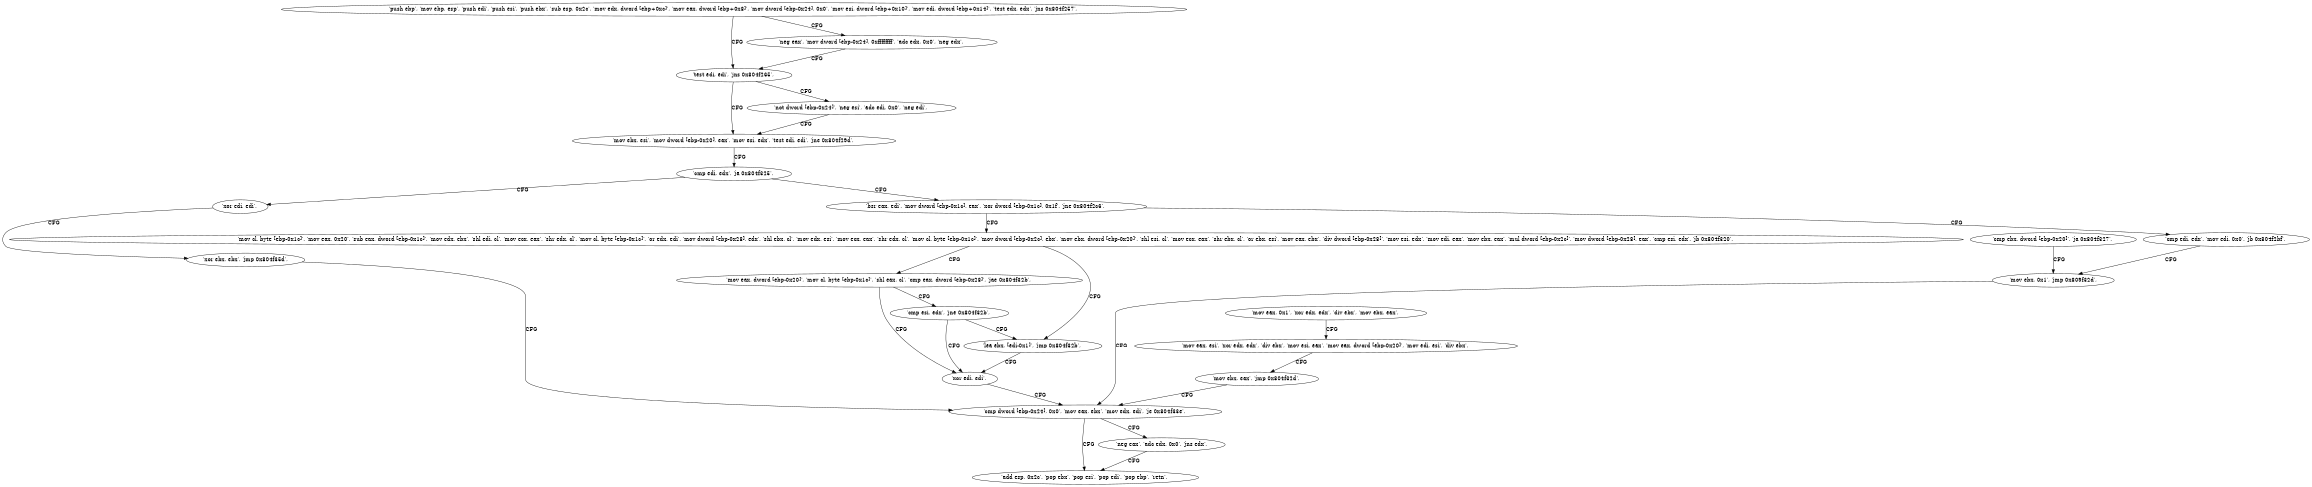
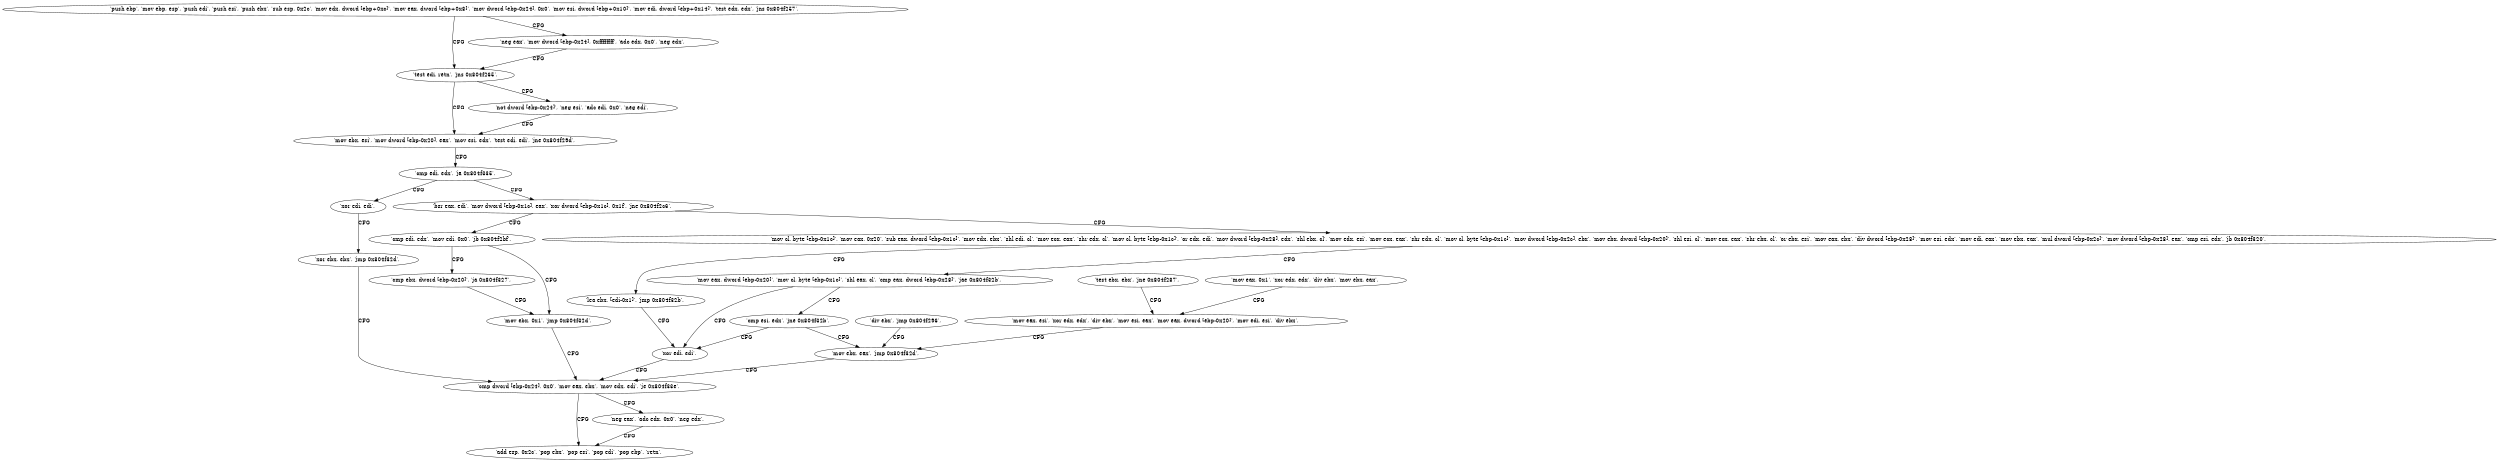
(734, 75) -> (455, 75)
(734, 174) -> (455, 174)
none -> (452, 258)
(246, 260) -> (358, 260)
none -> (1138, 280)
(2053, 280) -> (549, 321)
none -> (906, 321)
(989, 329) -> (831, 337)
(1162, 445) -> (658, 420)
